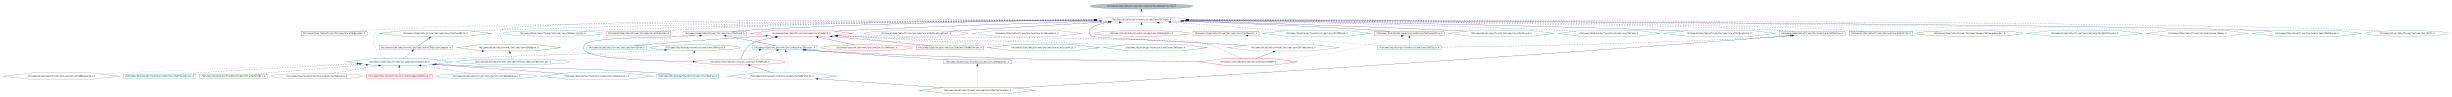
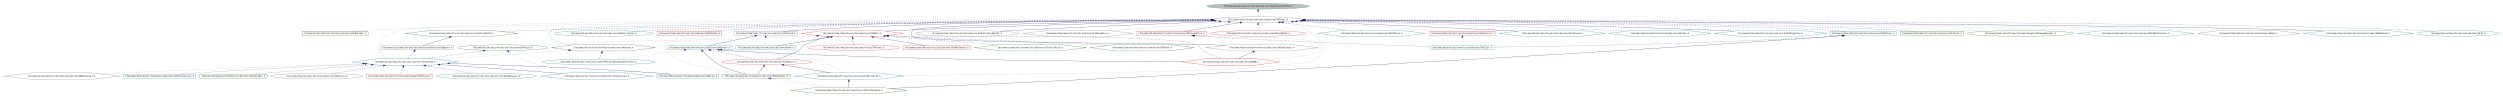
(584, 47) -> (761, 70)
